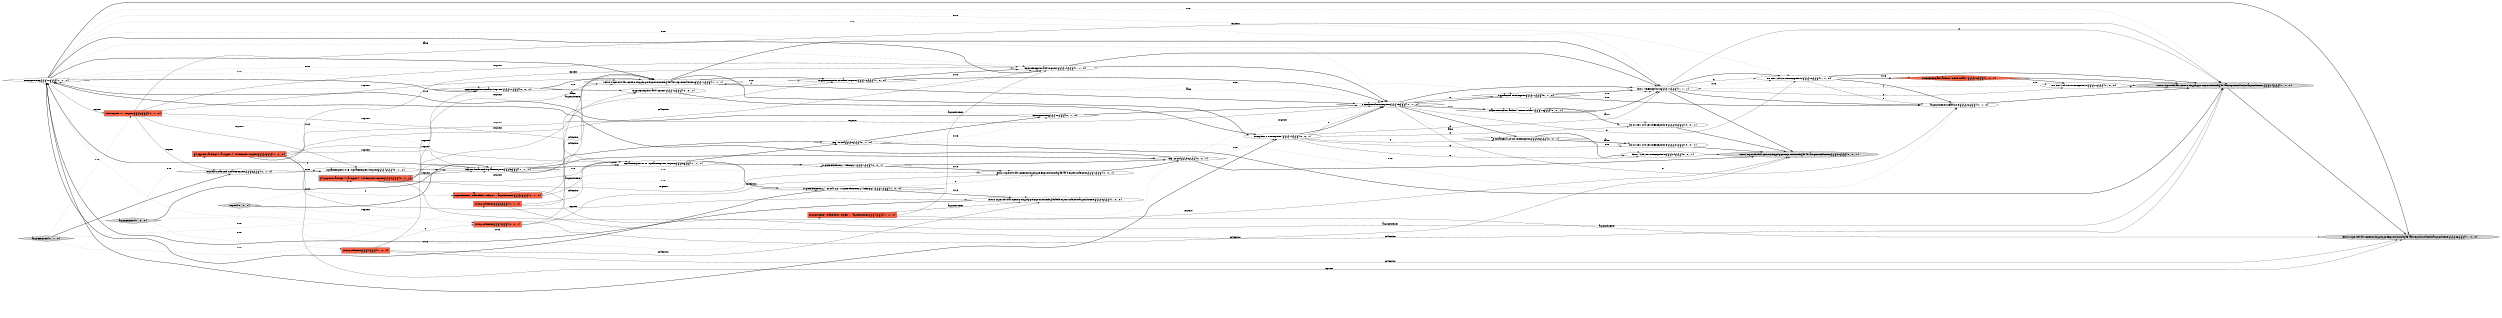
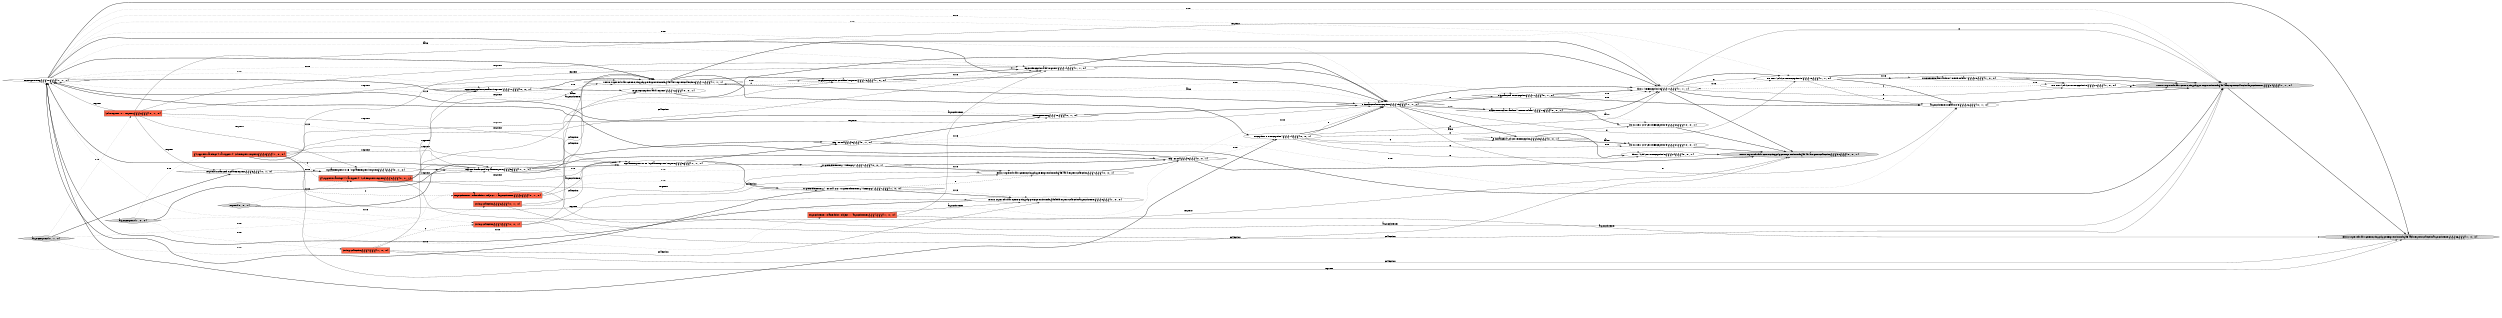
(1959, 78) -> (1959, 78)
(74, 101) -> (82, 100)
(968, 105) -> (1029, 58)
(1283, 120) -> (1283, 120)
(366, 210) -> (366, 210)
